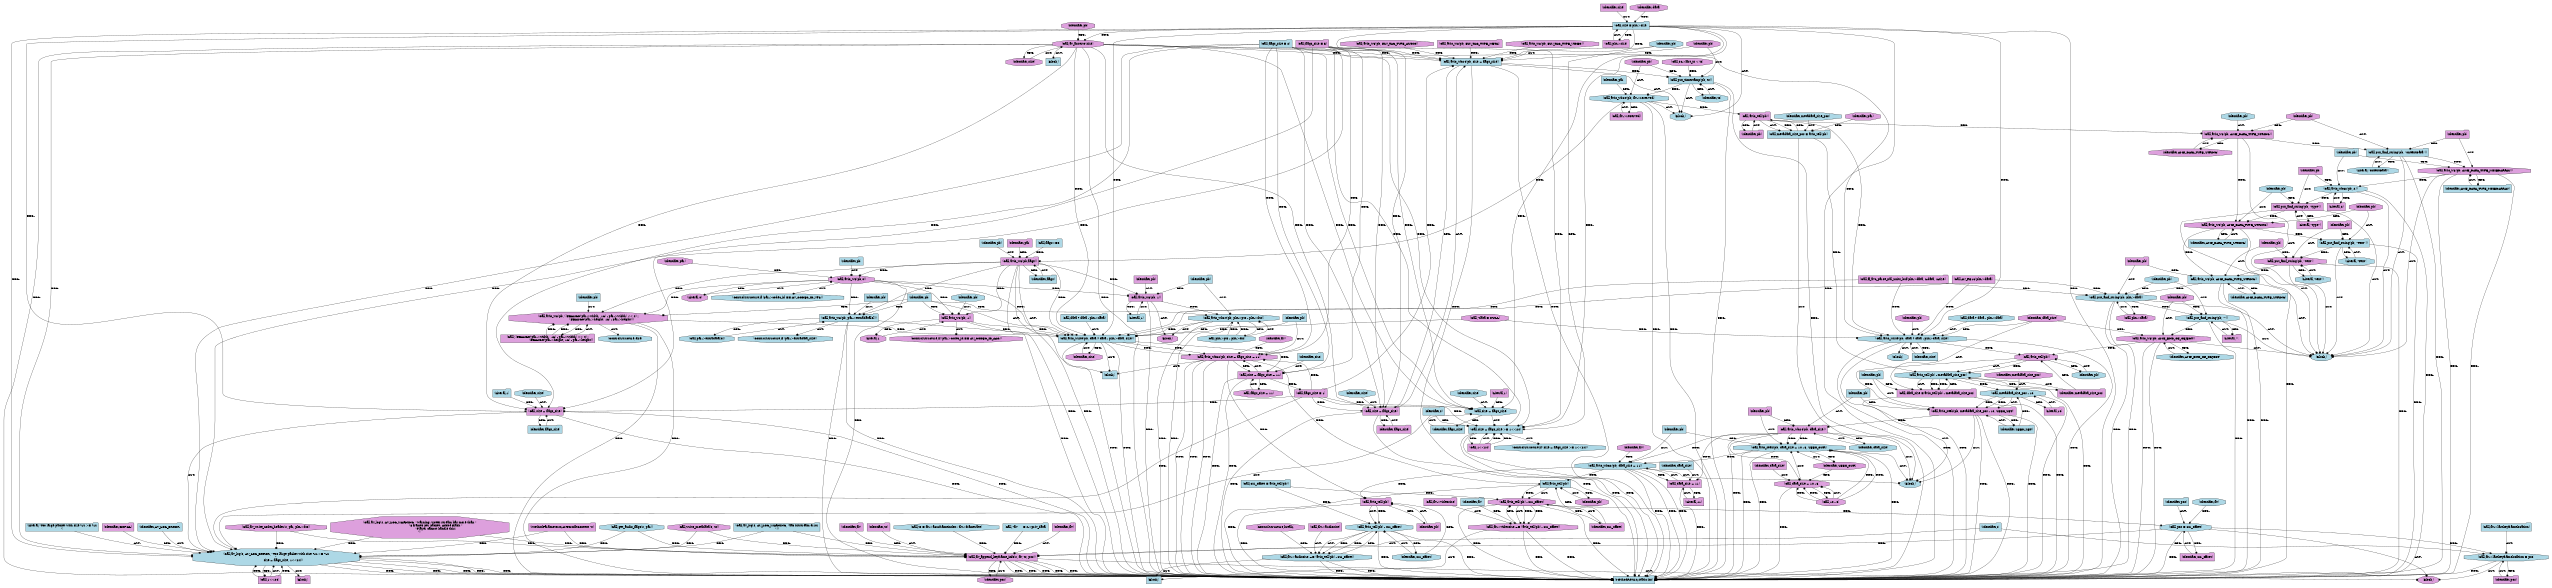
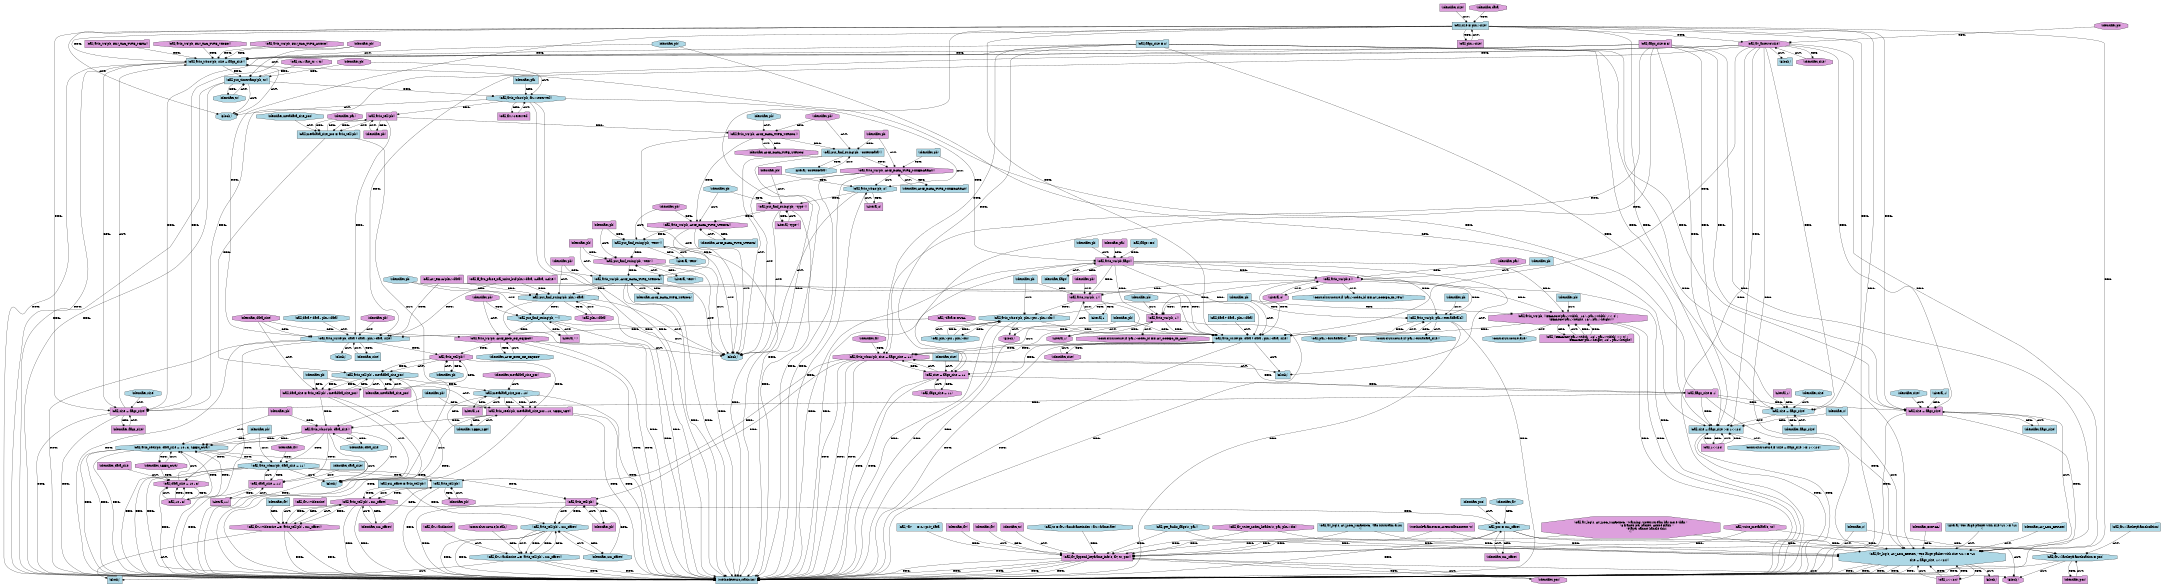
(1584, 68) -> (231, 71)
(2424, 180) -> (889, 180)
none -> (323, 411)
